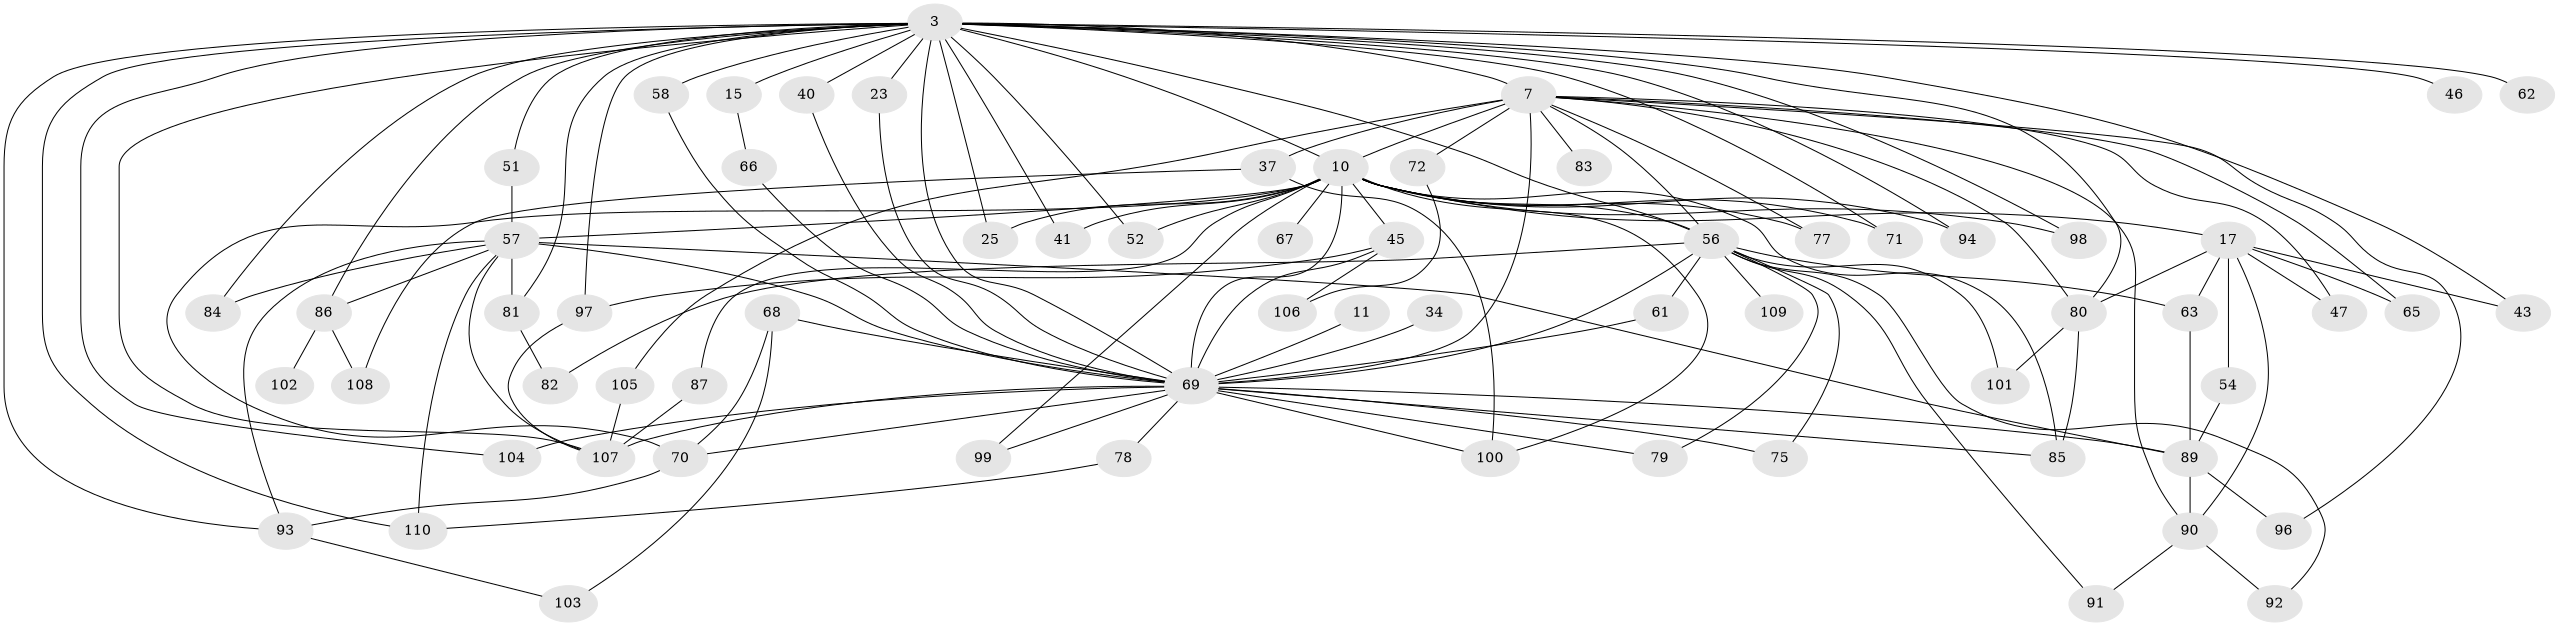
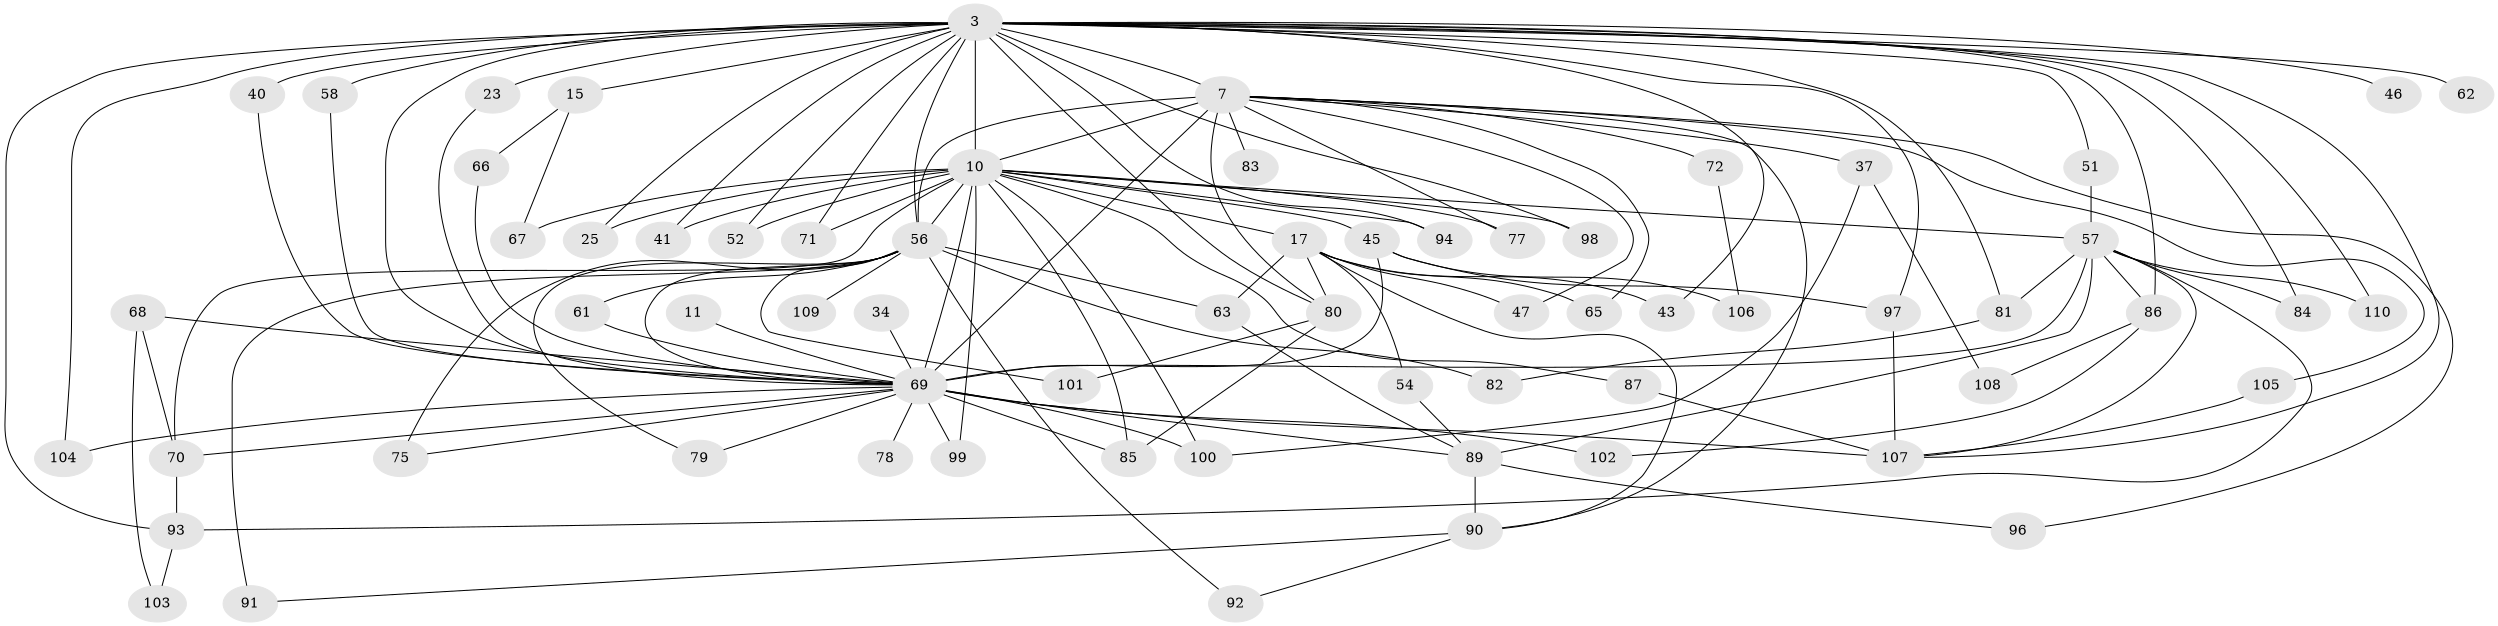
none -> (547, 168)
none -> (1261, 420)
(773, 503) -> none
